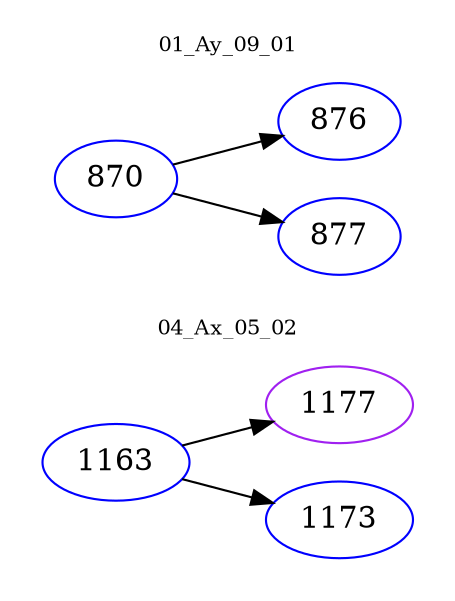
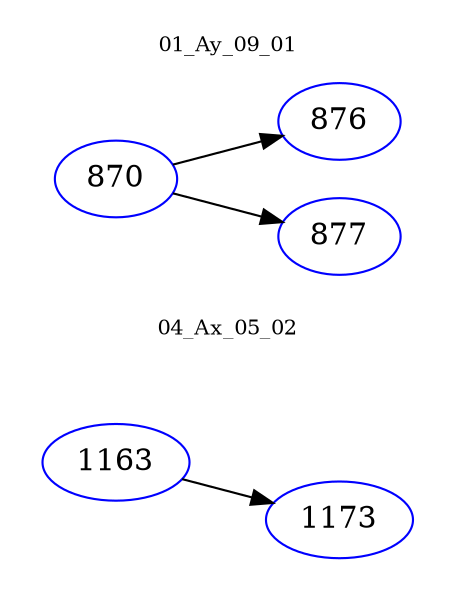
(339, 405) -> none
